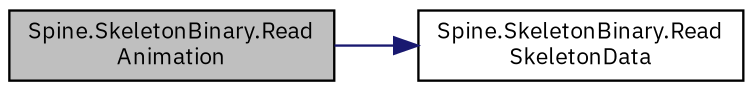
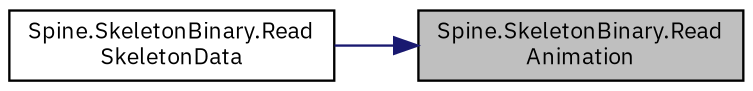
(364, 46) -> (364, 46)
